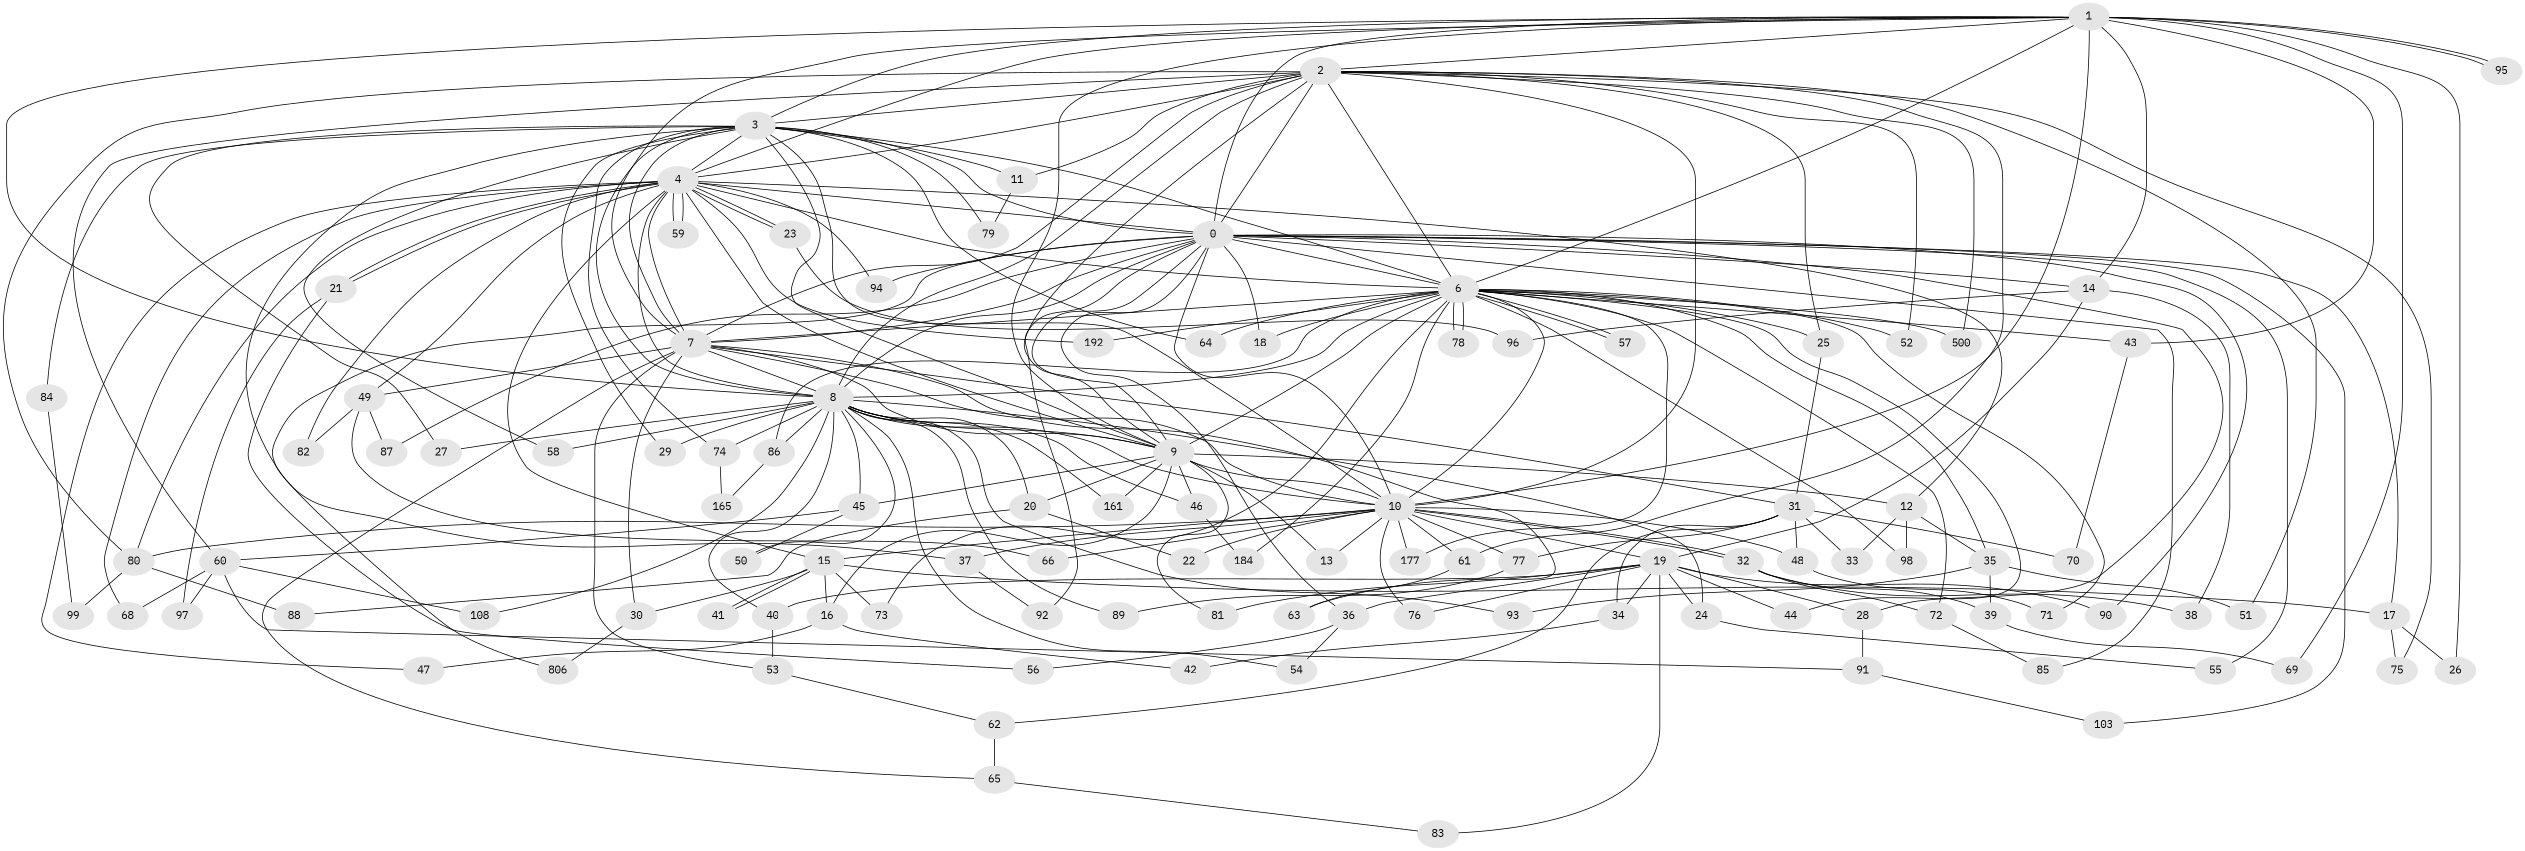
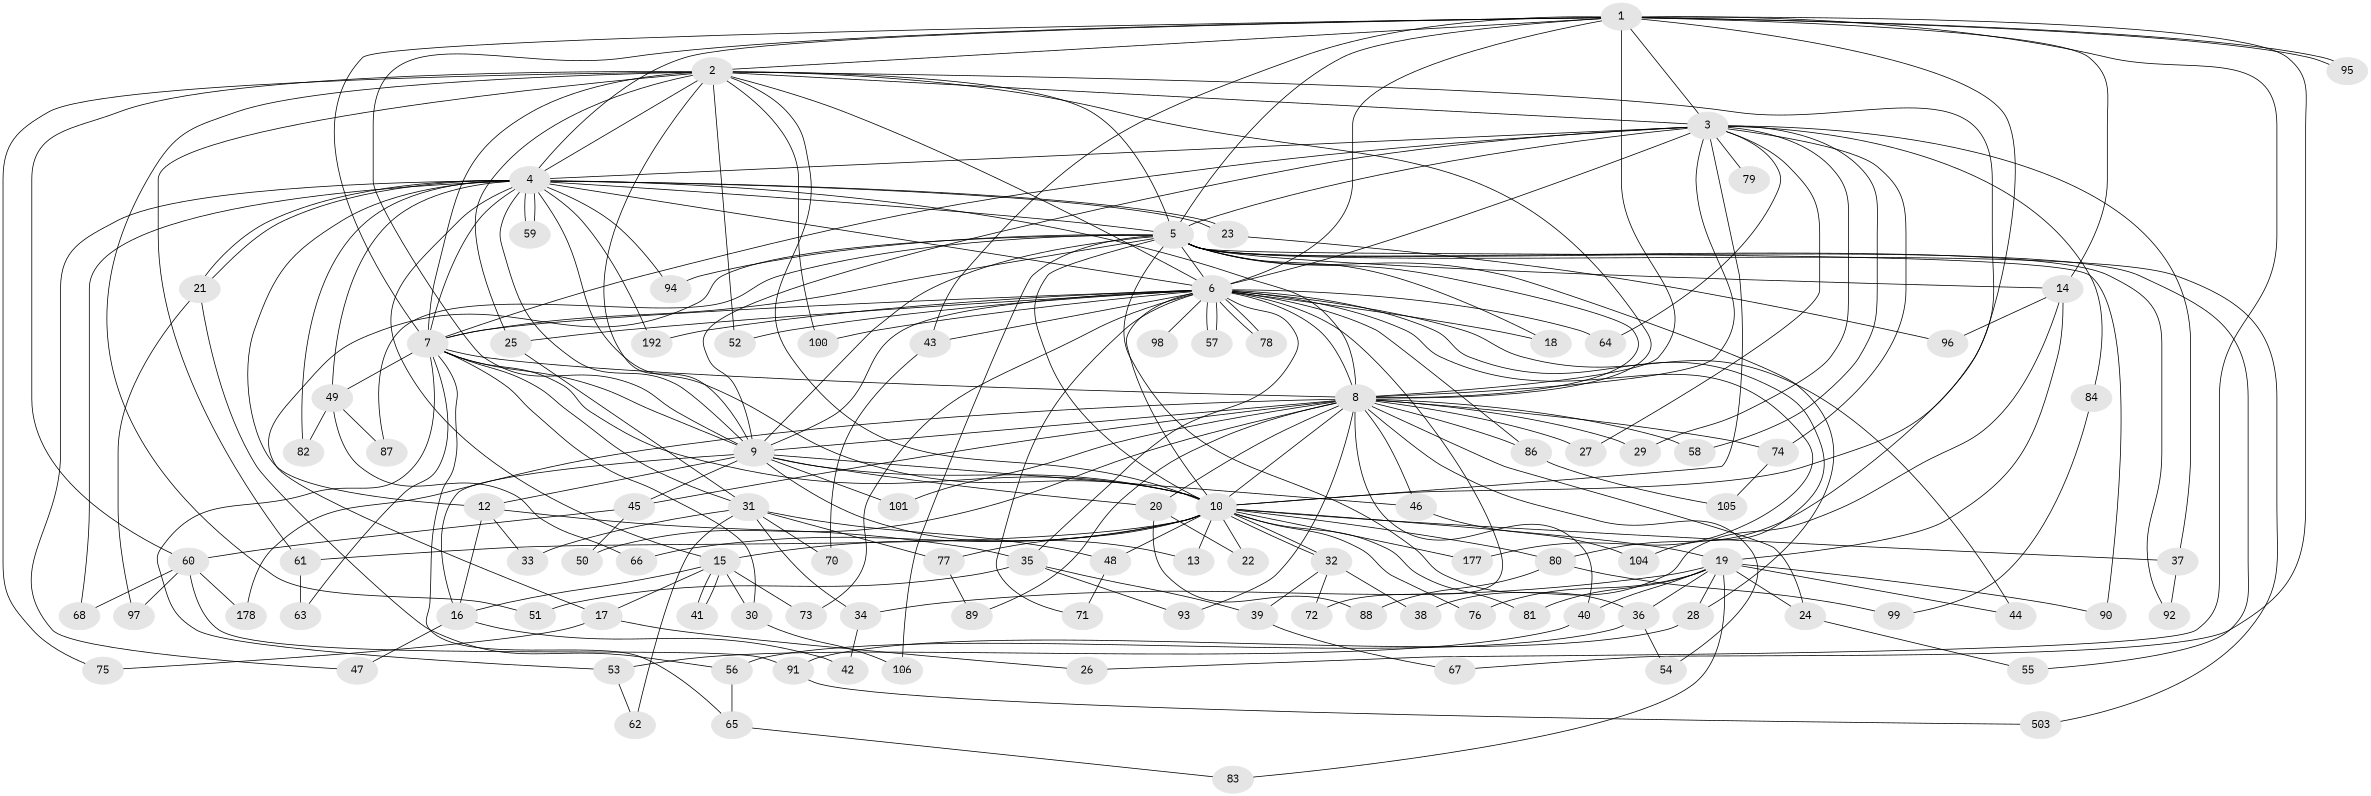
(1017, 180) -> none
(1213, 235) -> (1173, 235)
(298, 285) -> (812, 442)
(1961, 344) -> (818, 344)
(722, 507) -> (1727, 507)
(1113, 507) -> (898, 507)
(1227, 514) -> (1387, 549)
(1907, 534) -> (472, 558)
(1244, 562) -> (1639, 562)
(480, 616) -> (246, 616)
(558, 671) -> (902, 671)
(2043, 671) -> none
(2292, 671) -> (1455, 671)
(2103, 725) -> (2041, 725)
(994, 752) -> (732, 698)
